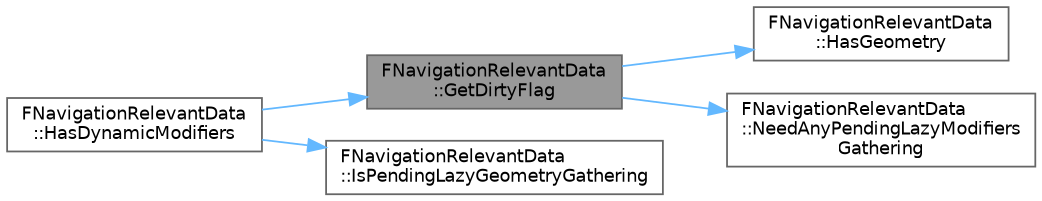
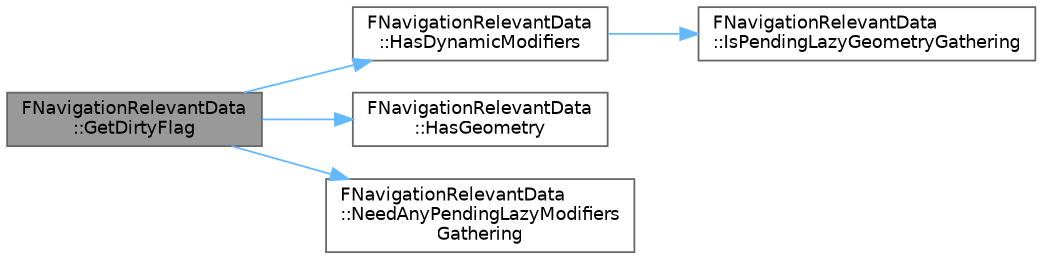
(306, 104) -> (299, 79)
